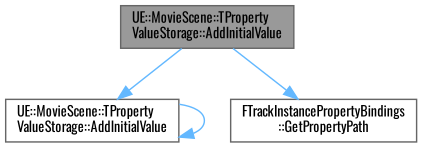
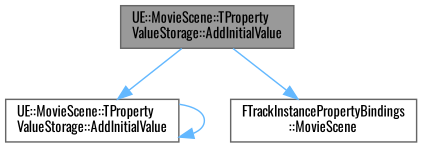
(324, 121) -> (324, 121)
